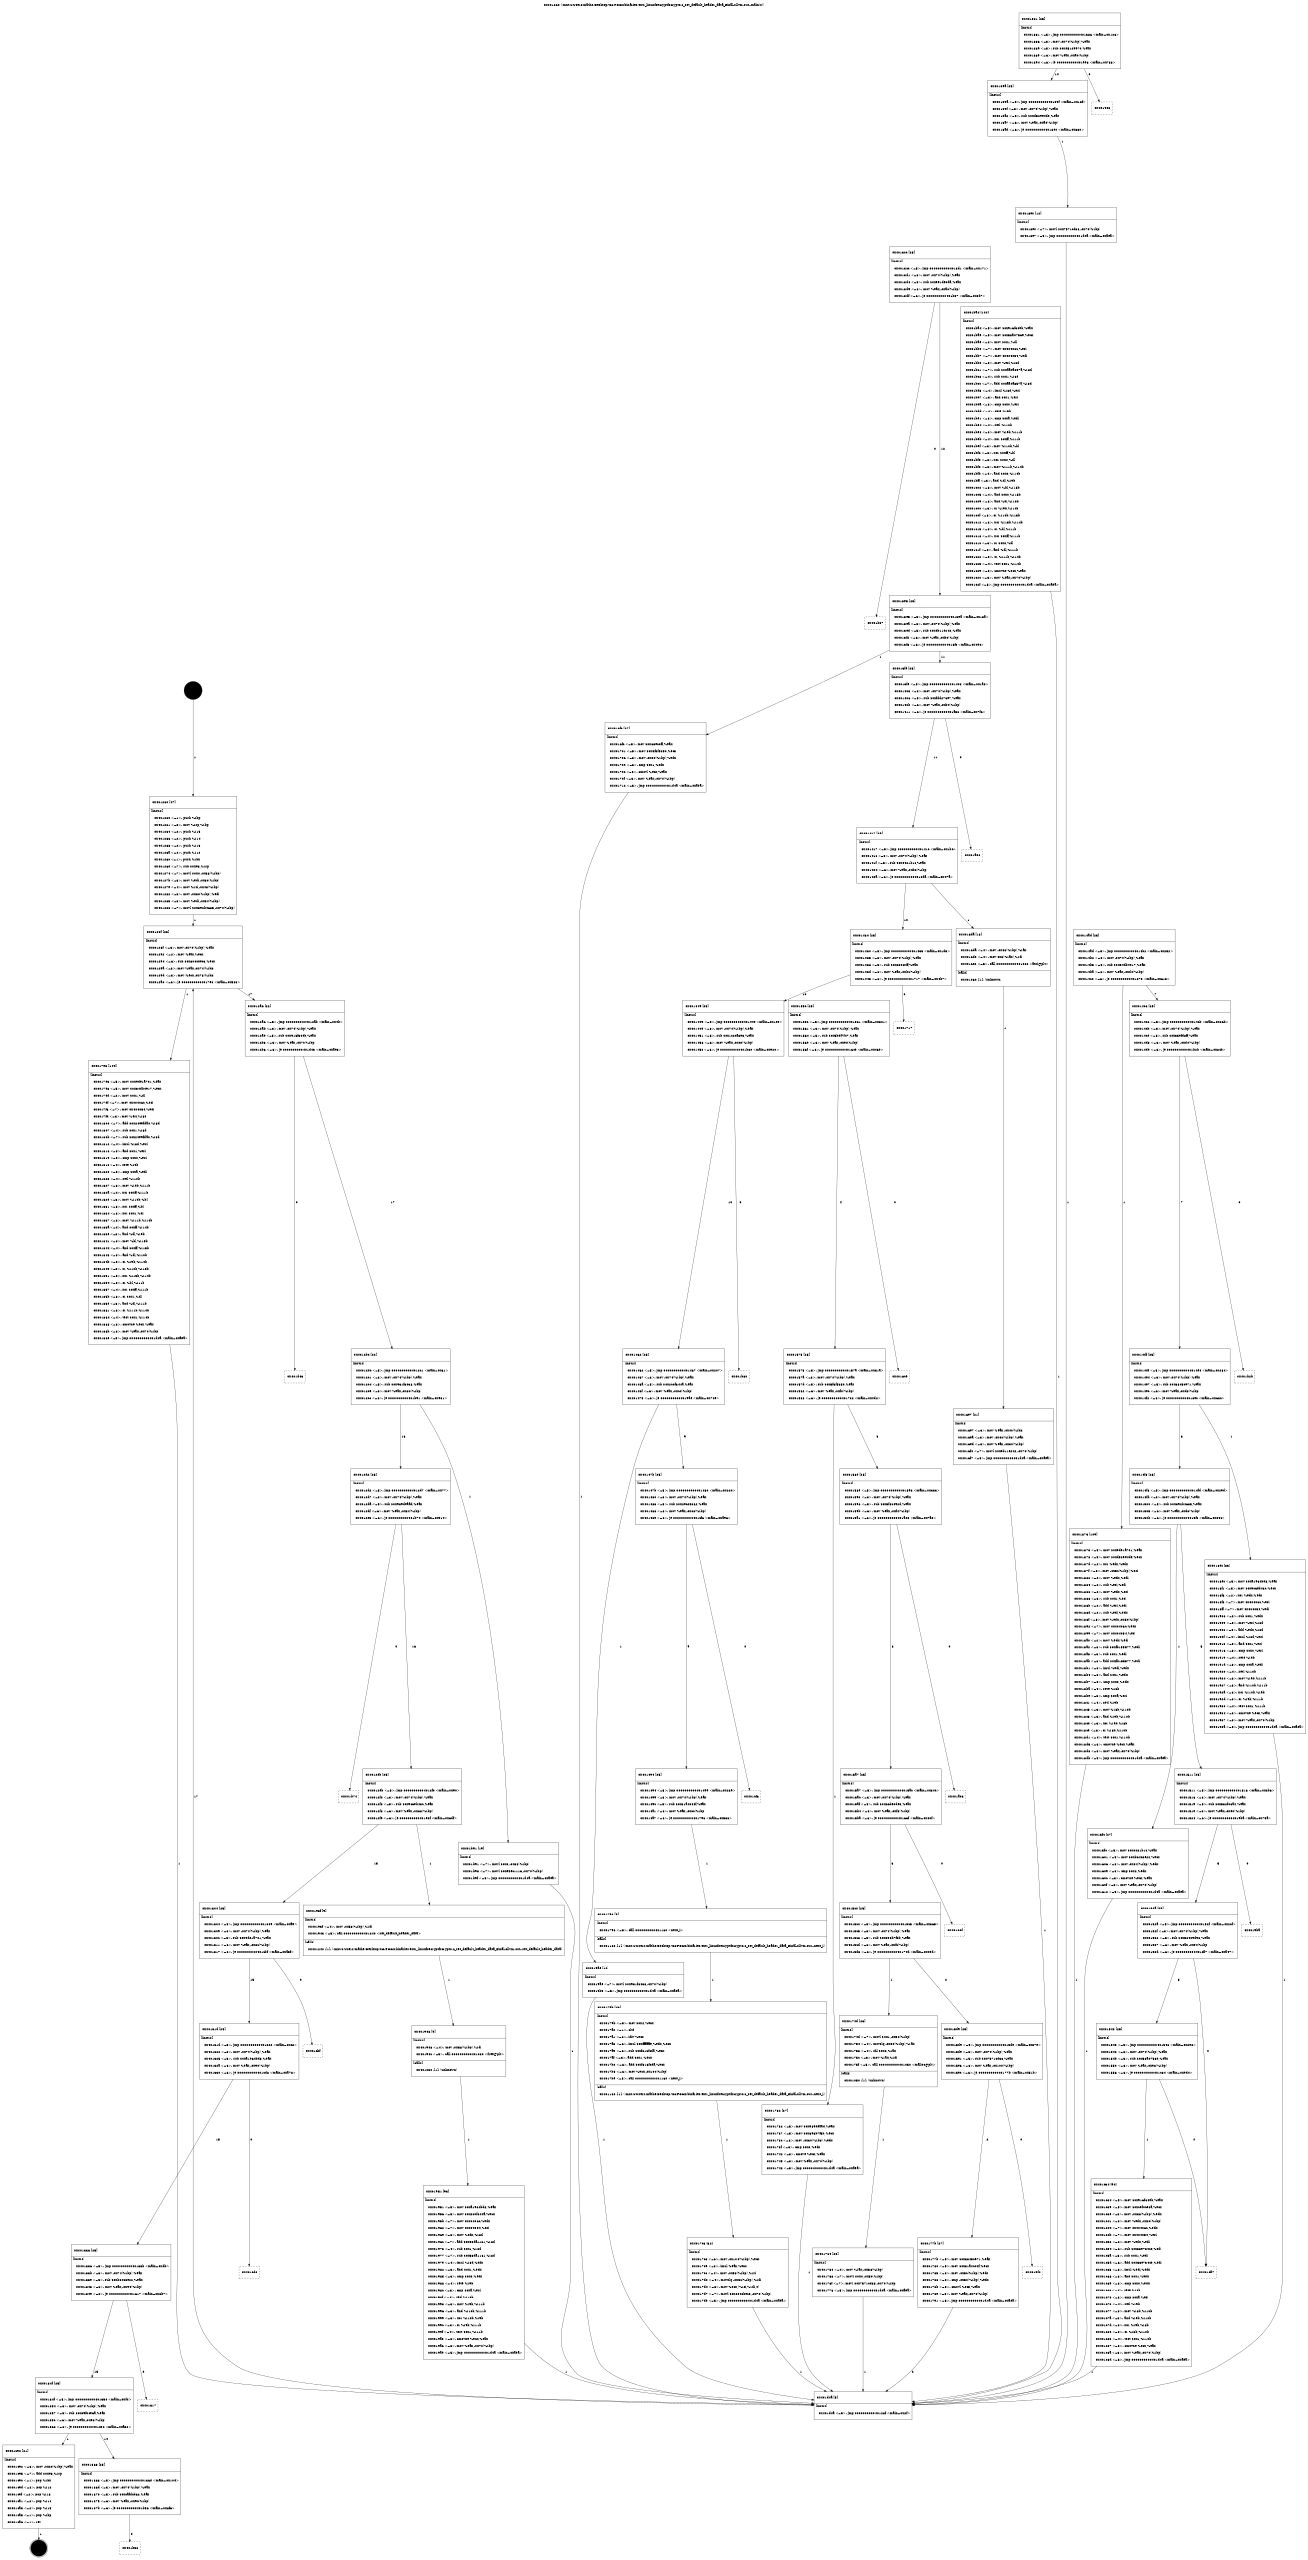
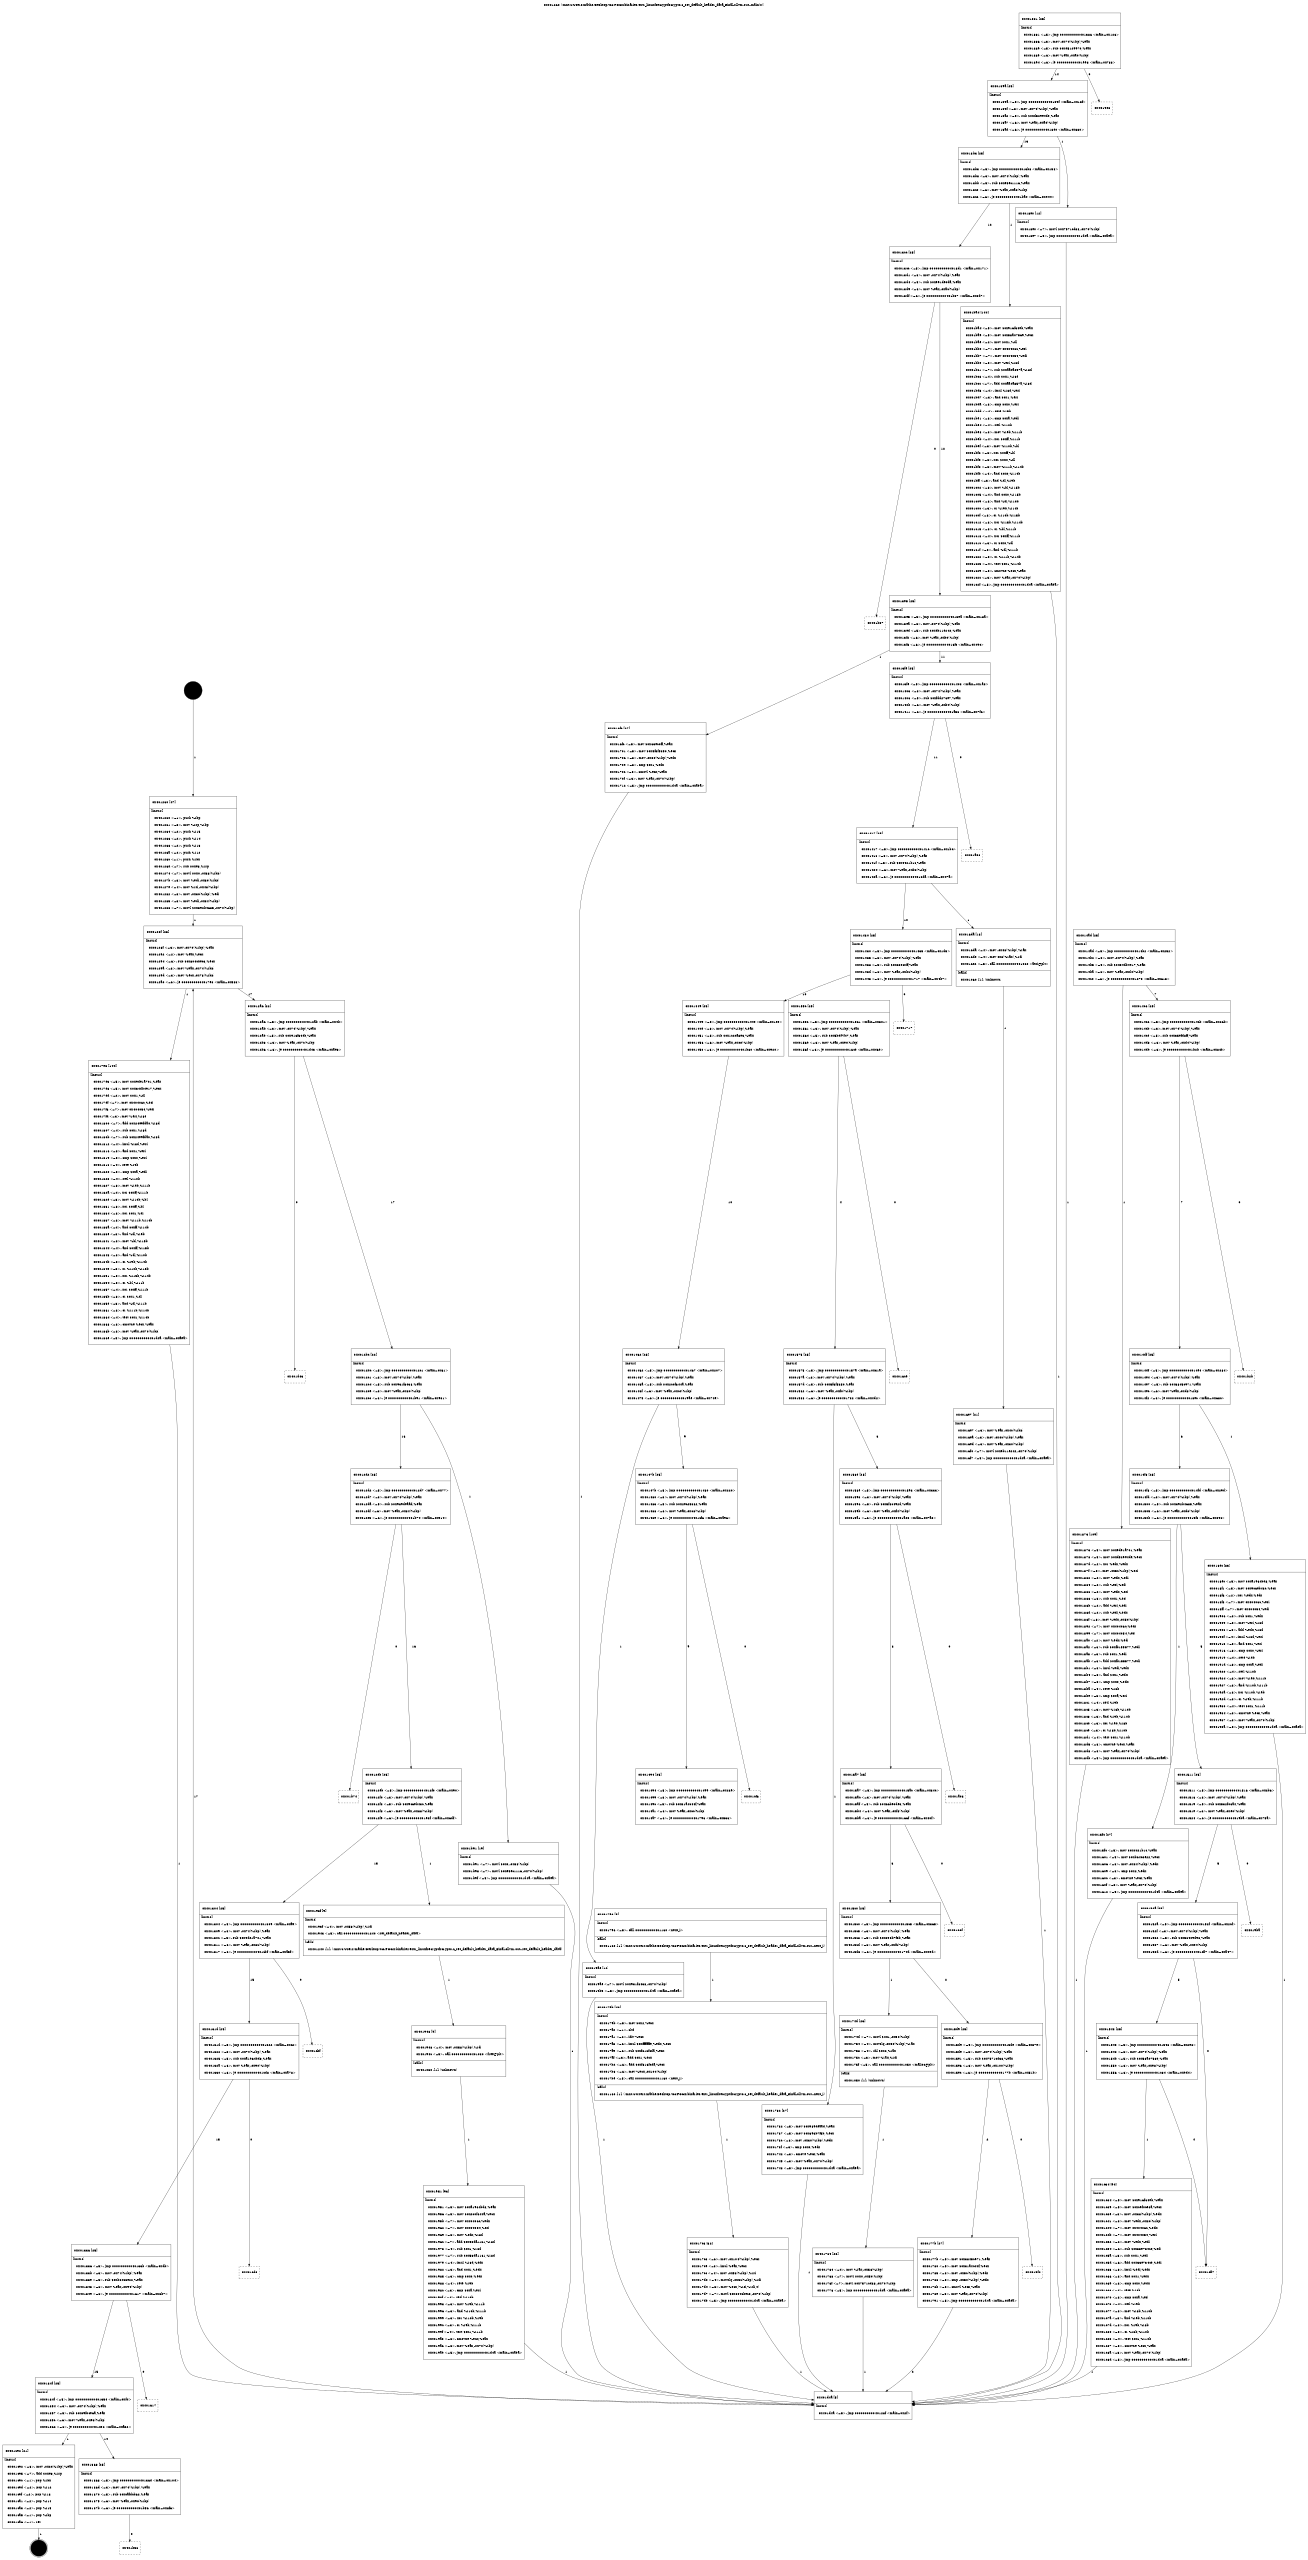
none -> (1009, 176)
(739, 1377) -> none
(699, 1865) -> none
